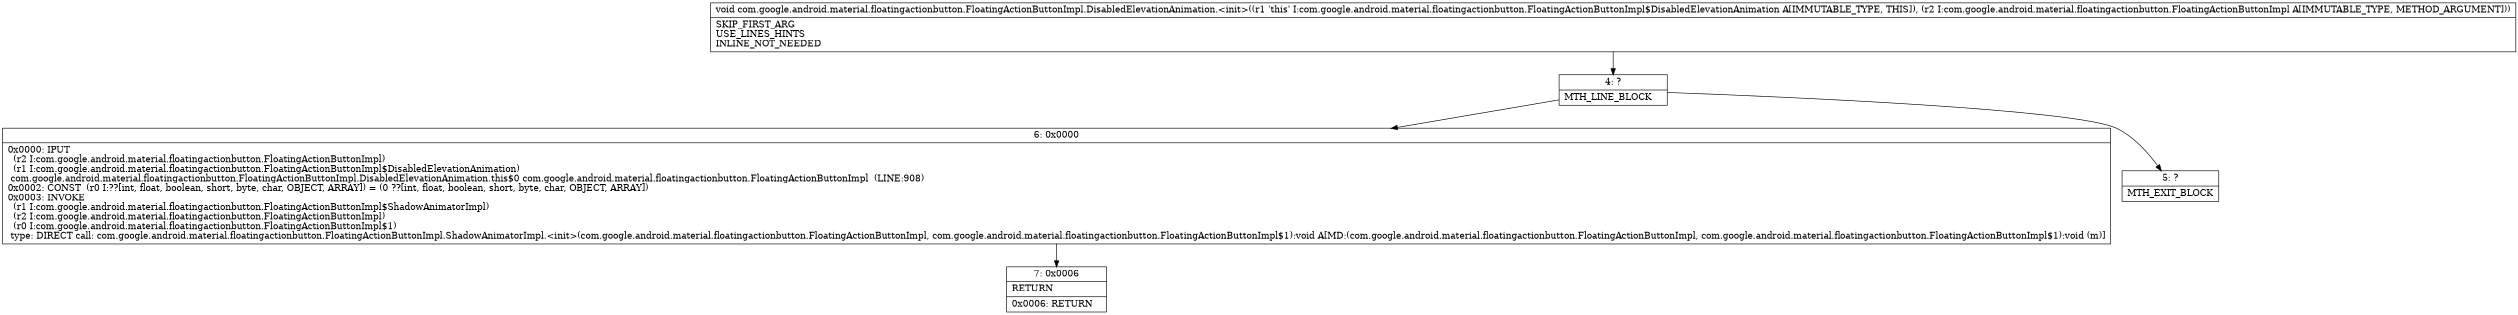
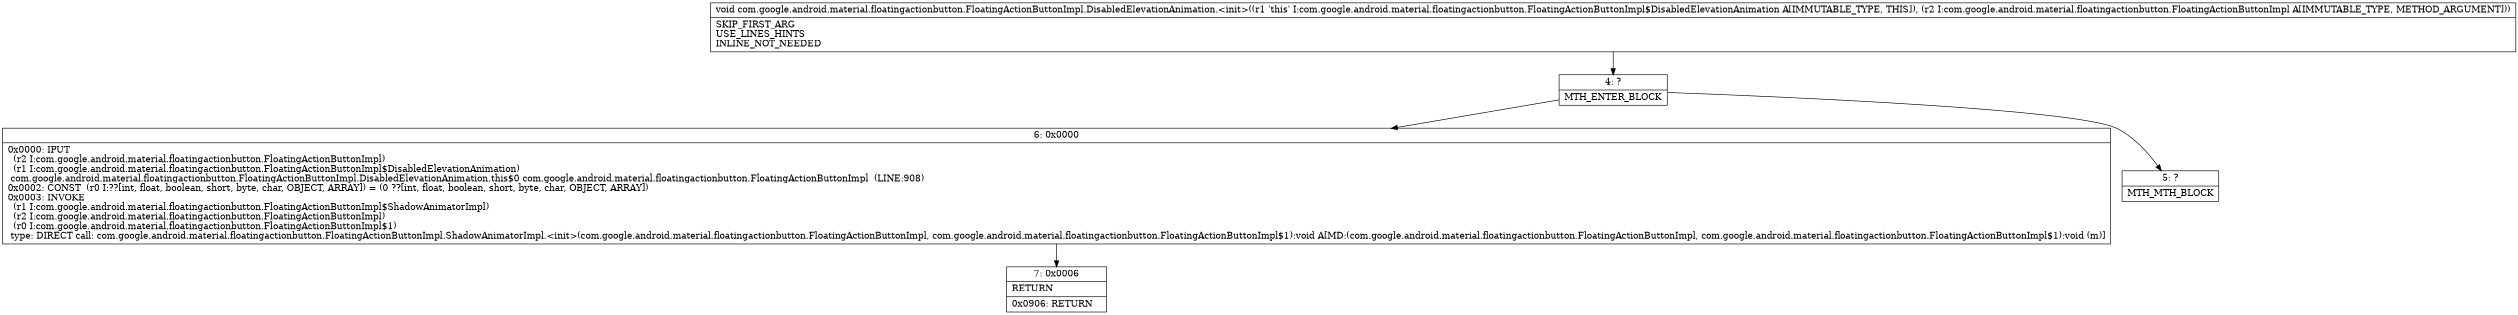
(1608, 97) -> (1613, 97)
(2170, 193) -> (2170, 193)
(1057, 304) -> (1057, 304)
